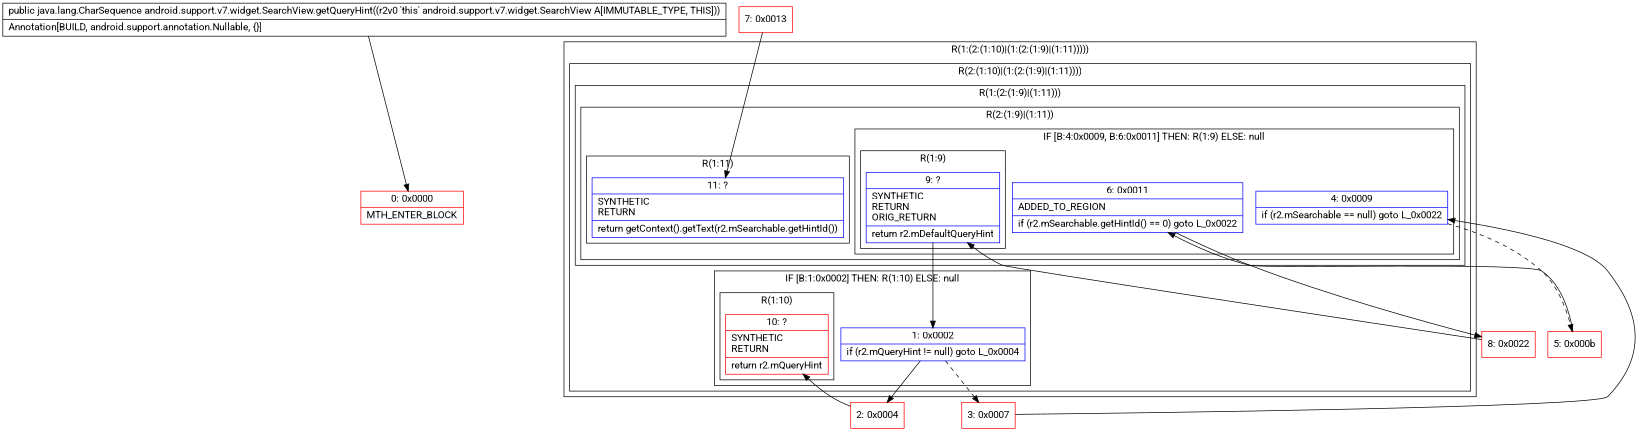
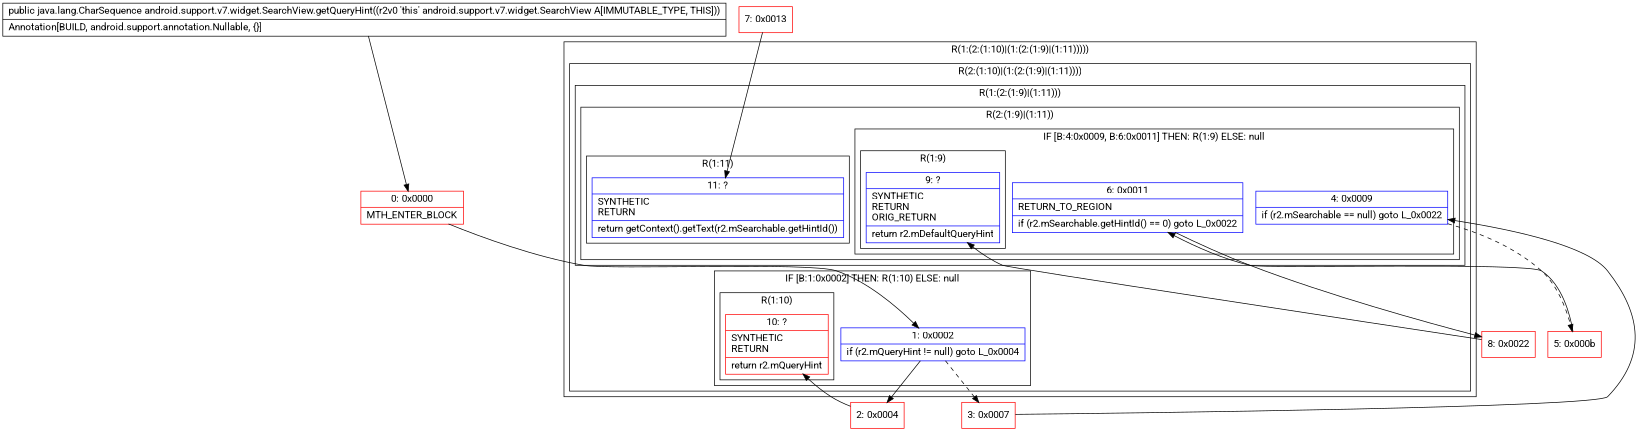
(1062, 207) -> (1065, 207)
(933, 282) -> (686, 267)
